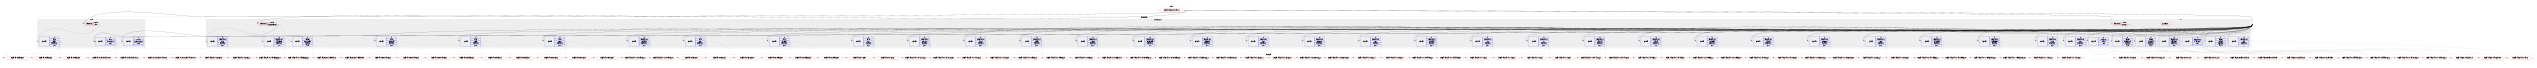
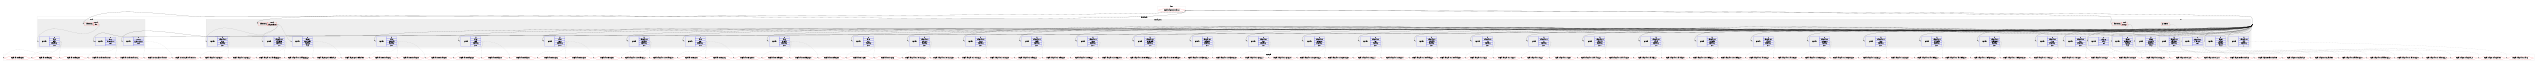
none -> (2099, 58)
